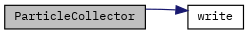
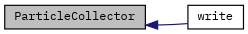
(161, 9) -> (173, 25)
